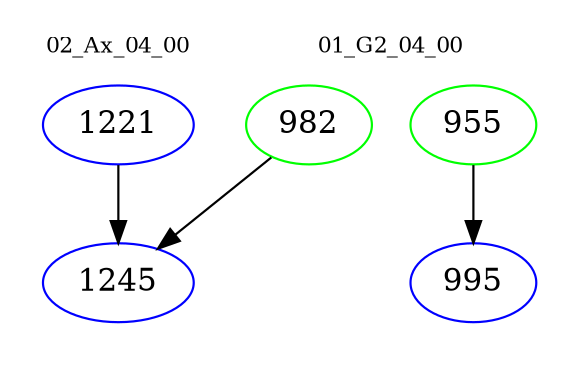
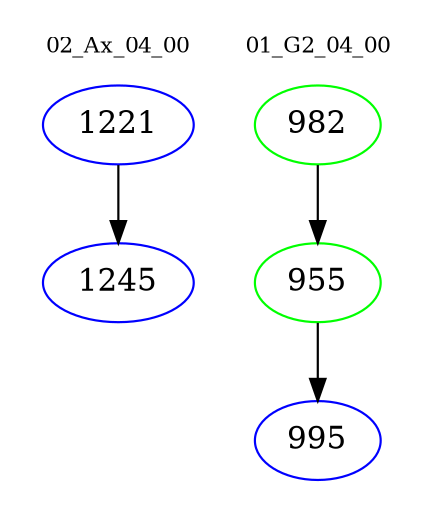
(243, 181) -> (318, 193)
